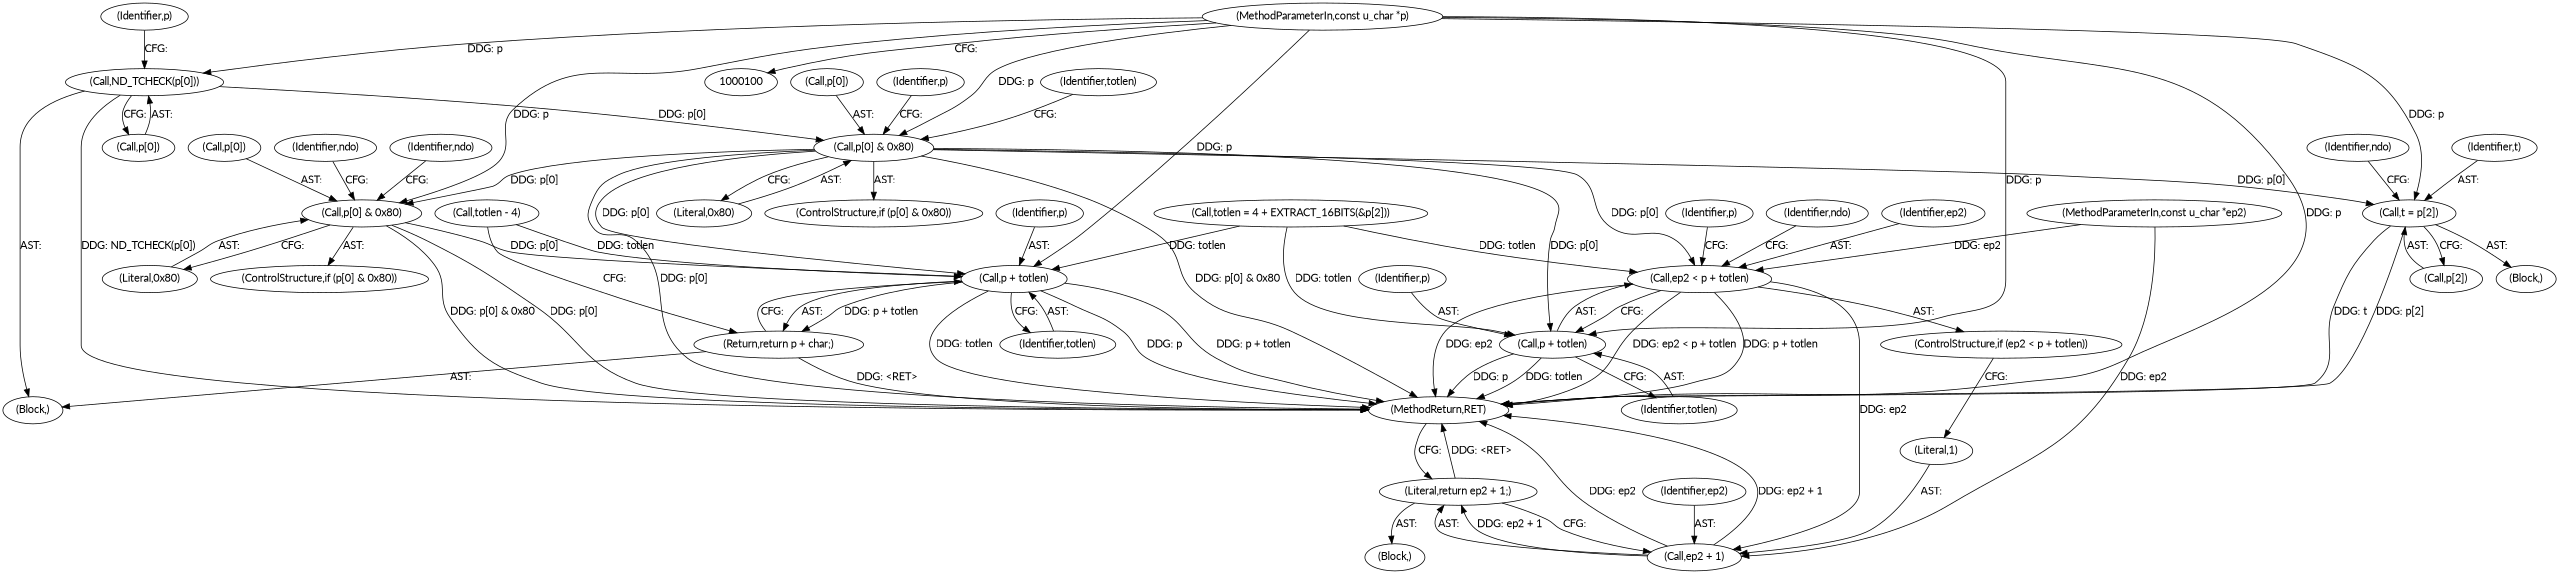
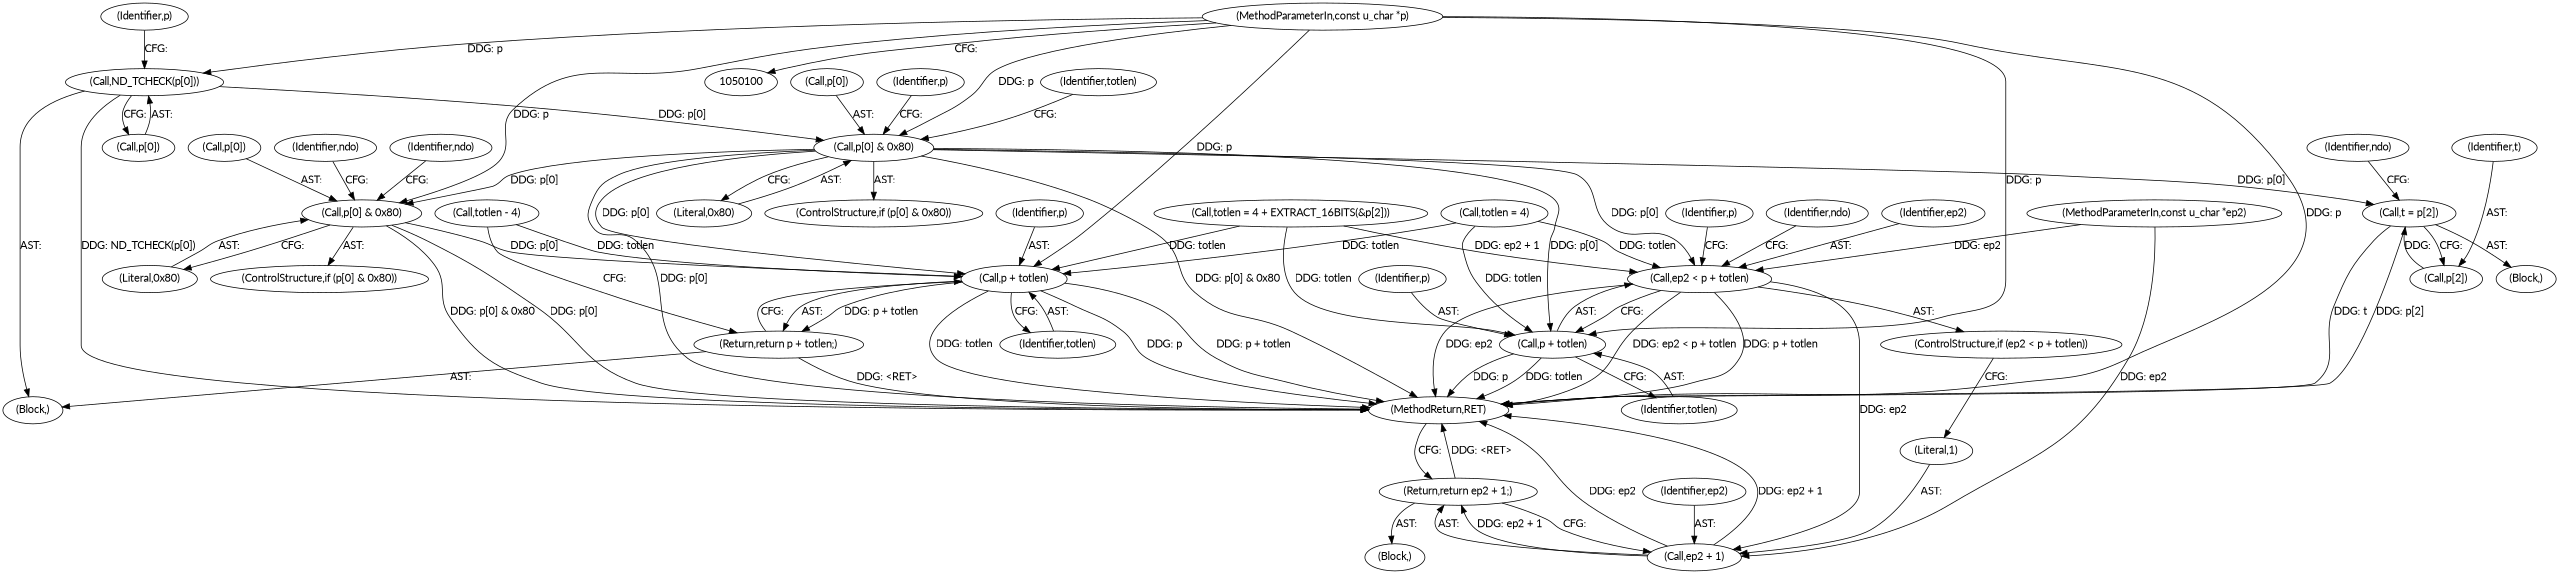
(1977, 28) -> none
(741, 82) -> (741, 82)
(2454, 178) -> (2483, 213)
none -> (1494, 213)
(1507, 246) -> (1507, 246)
(2419, 246) -> (2419, 246)
(779, 345) -> (779, 345)
(1458, 492) -> (1458, 492)
